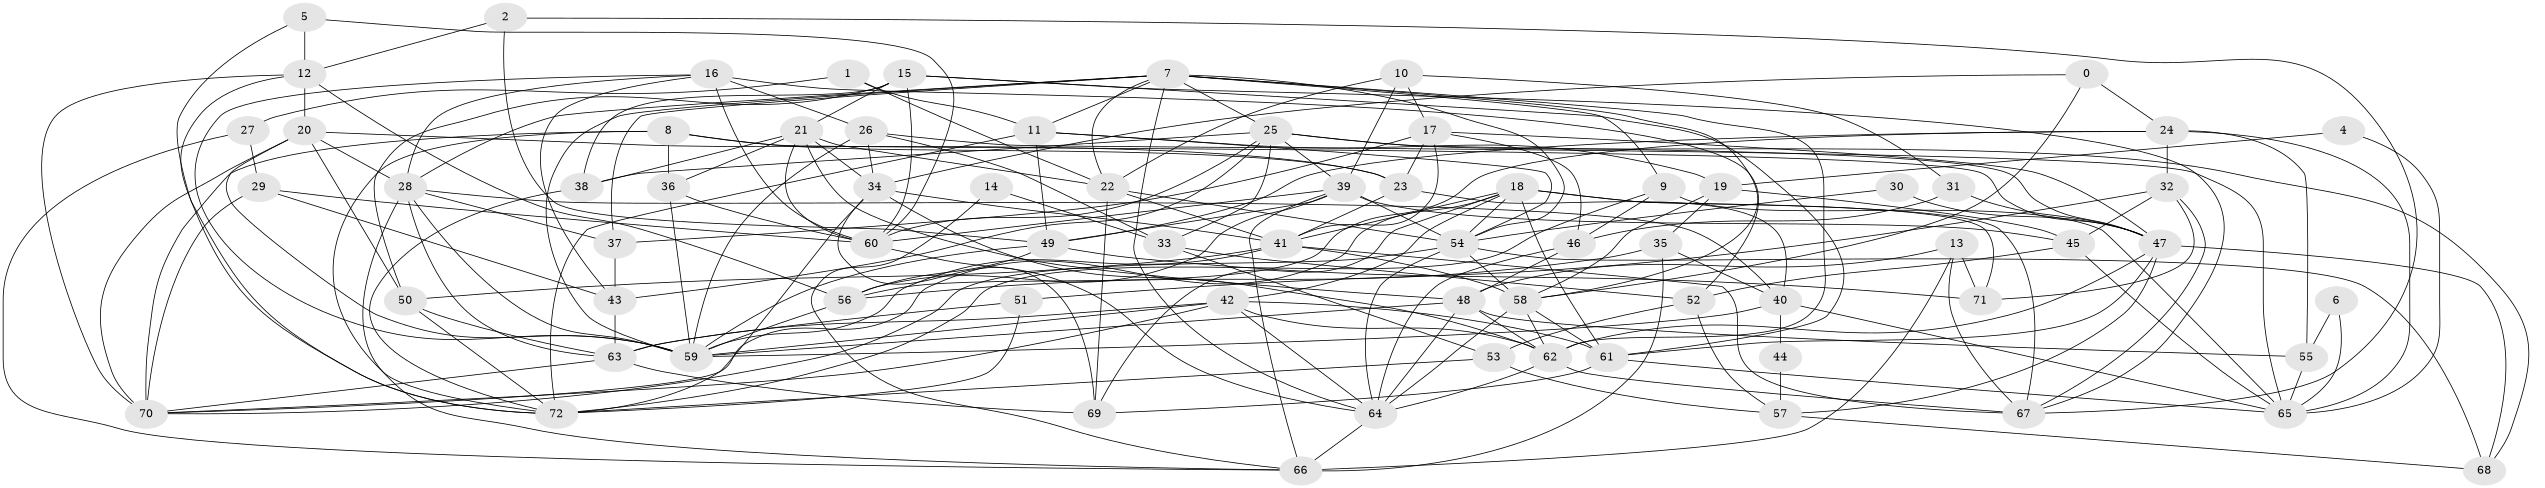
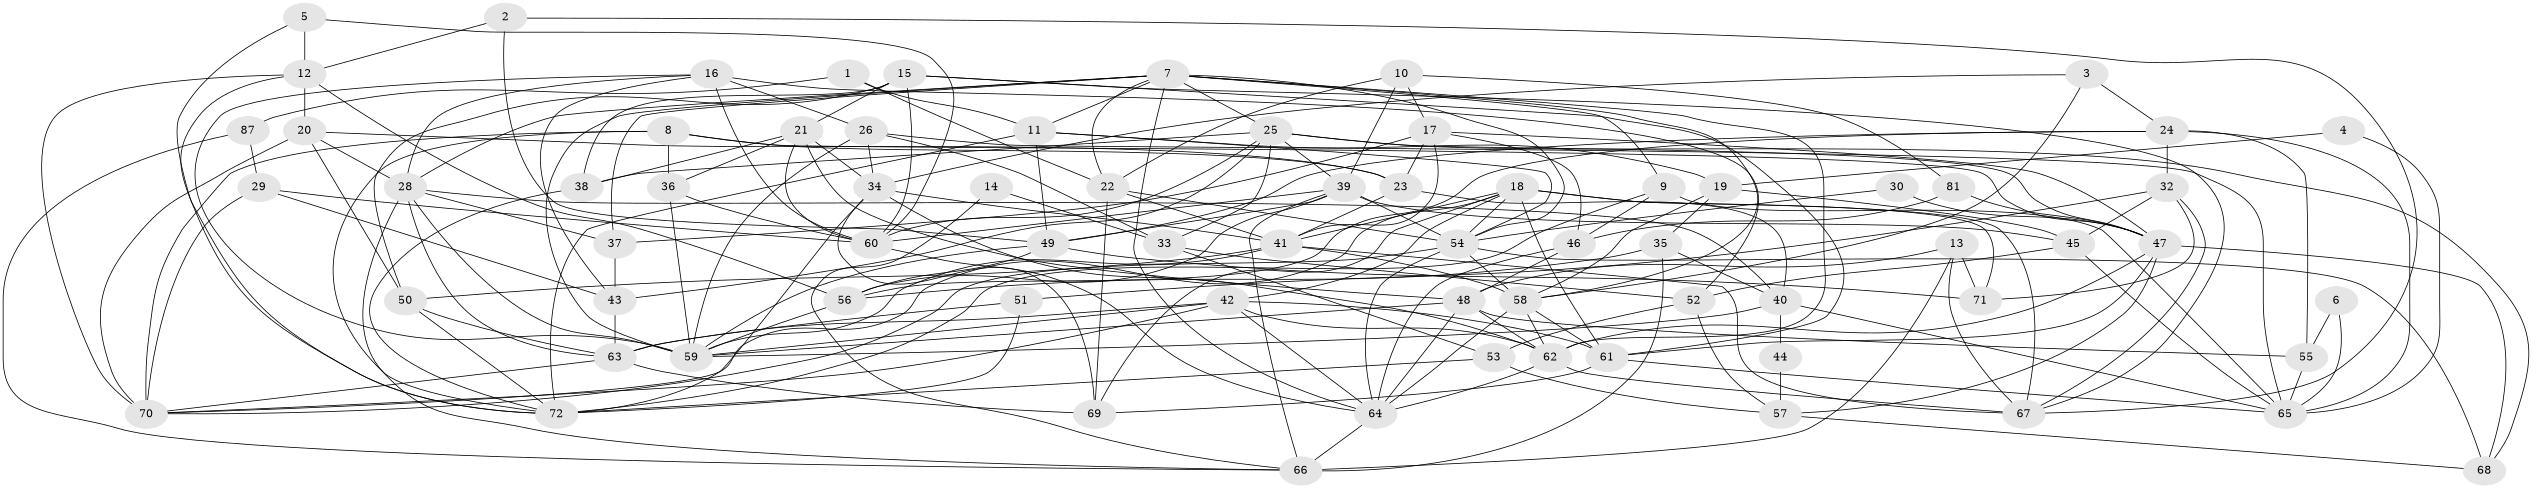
(2087, 74) -> (2087, 74)
(248, 131) -> (248, 131)
(953, 163) -> none
(1954, 187) -> (1954, 187)
(385, 318) -> none
